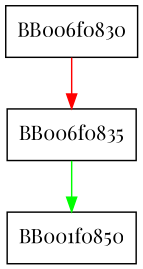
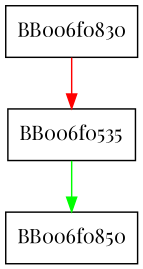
(72, 135) -> (72, 135)
(72, 238) -> (72, 238)
